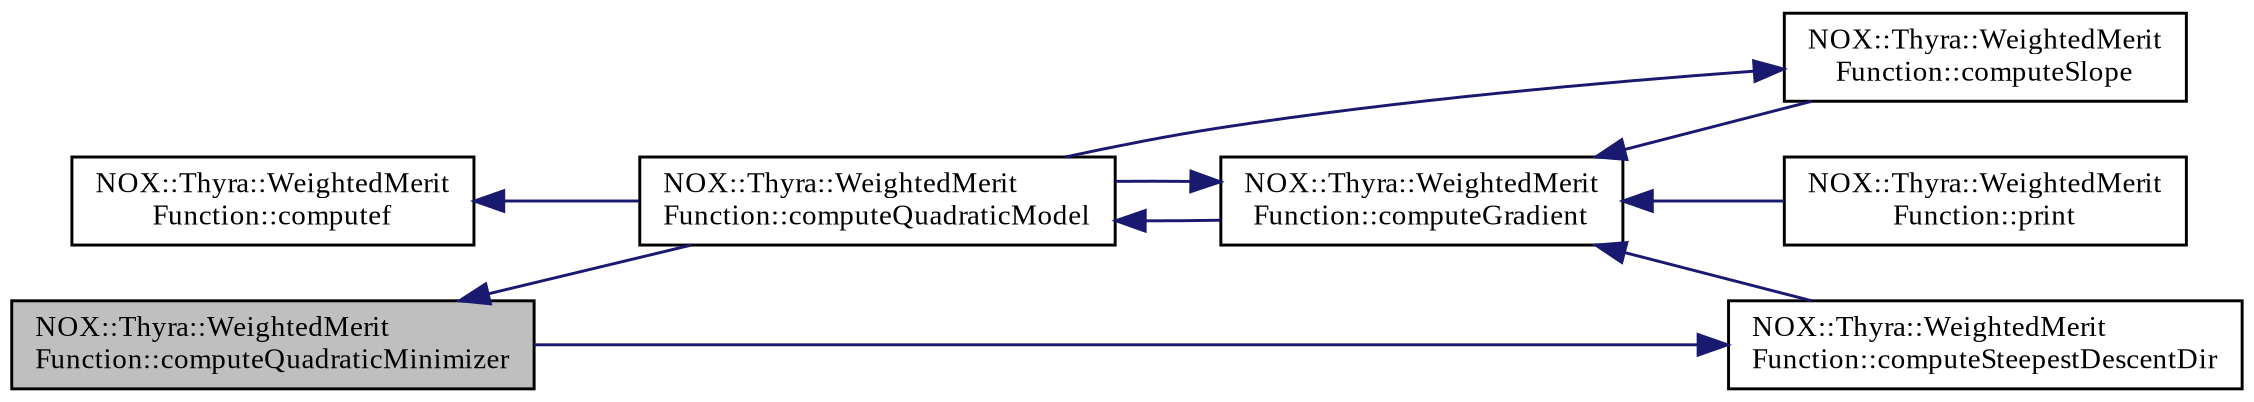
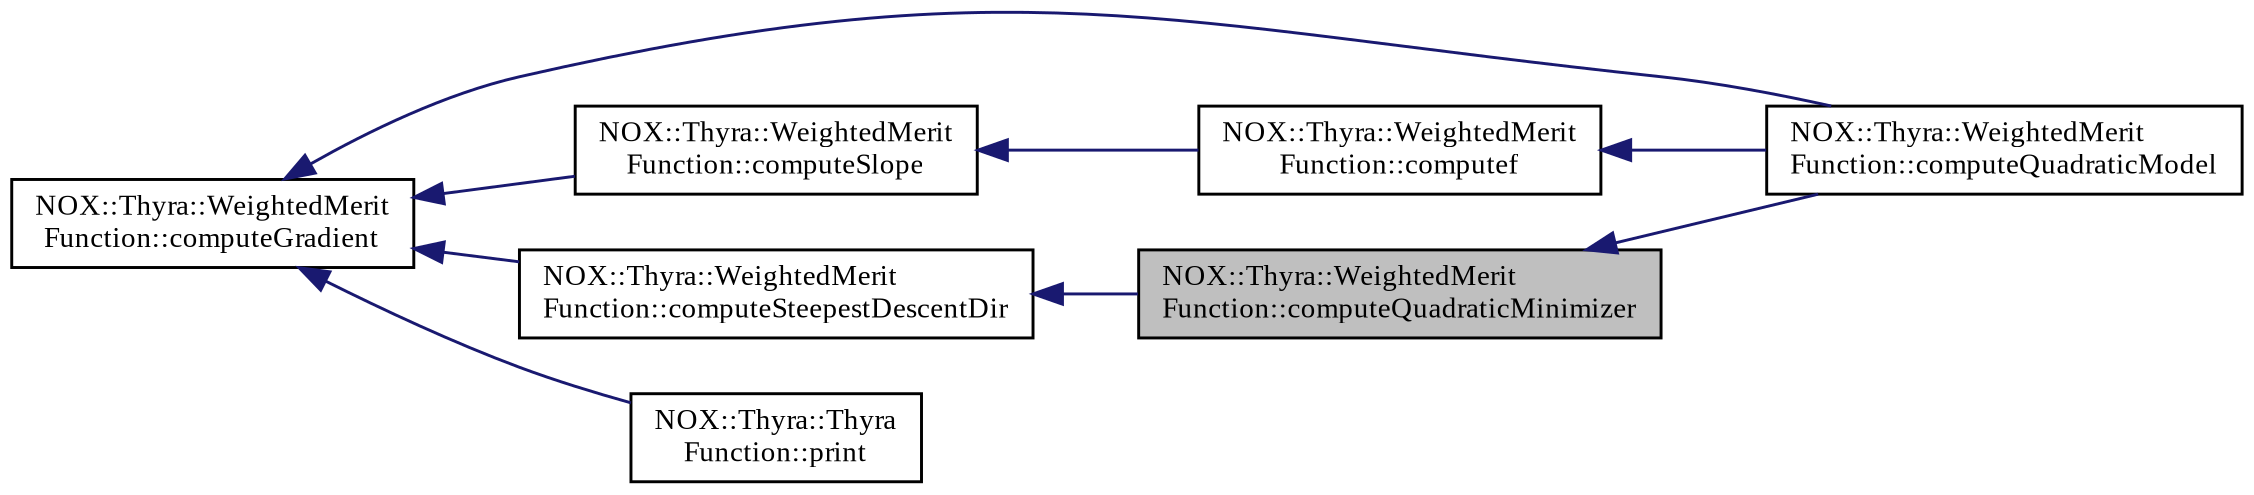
(1408, 103) -> (1103, 150)
(1985, 201) -> (776, 438)
(1183, 221) -> none
